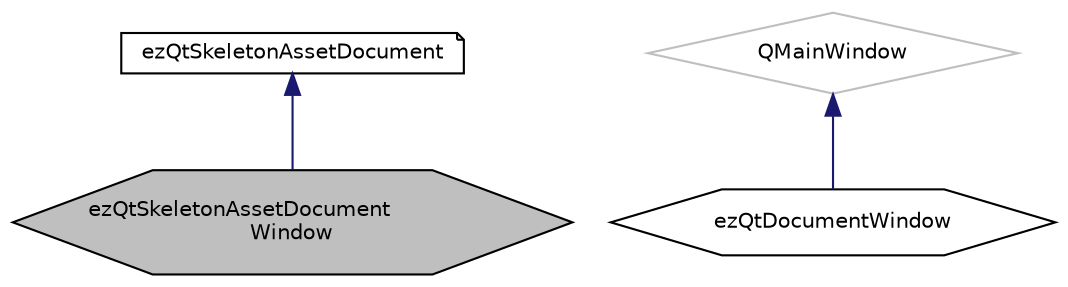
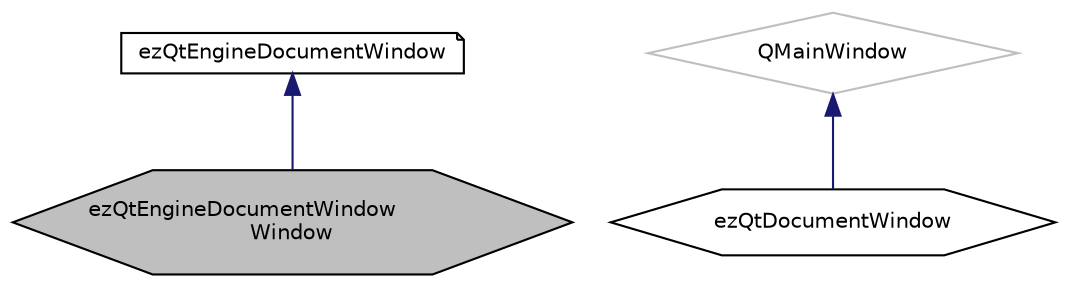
(293, 53) -> (293, 53)
(293, 222) -> (293, 222)
